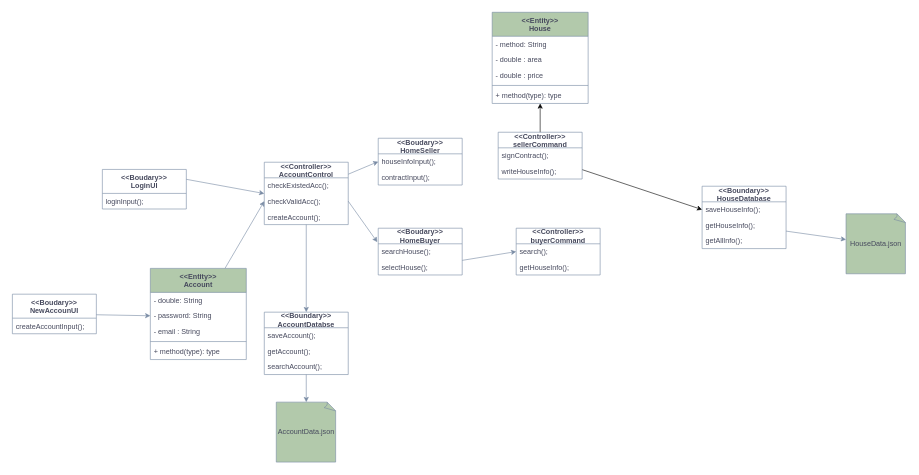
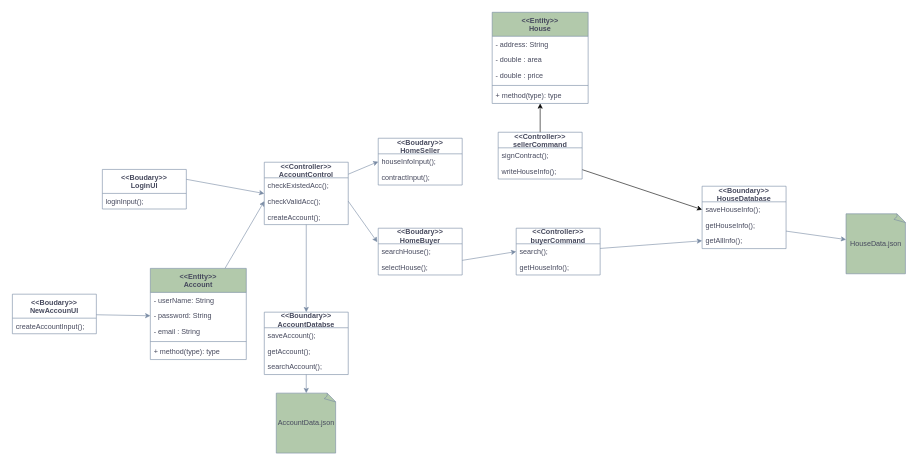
(524, 44) -> (526, 44)
none -> (649, 245)
(181, 301) -> (186, 301)
(306, 432) -> (306, 423)
